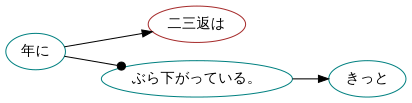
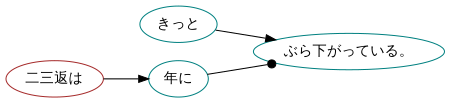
(103, 40) -> (121, 79)
(305, 79) -> (241, 34)
